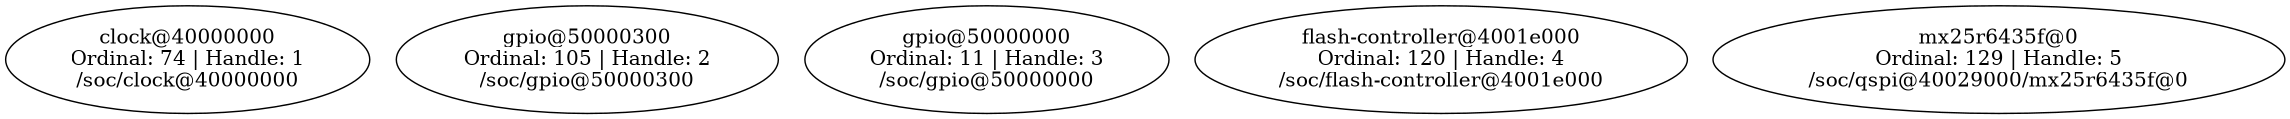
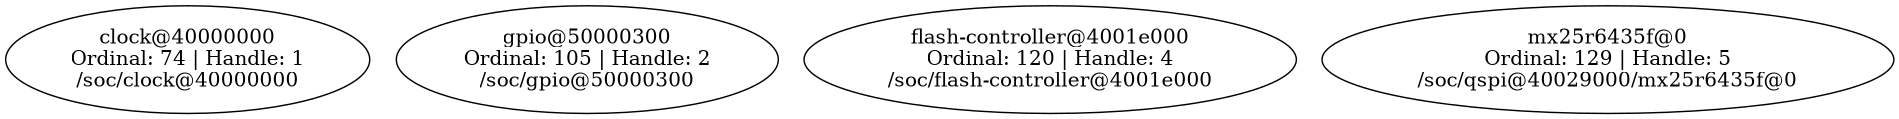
(987, 60) -> none
